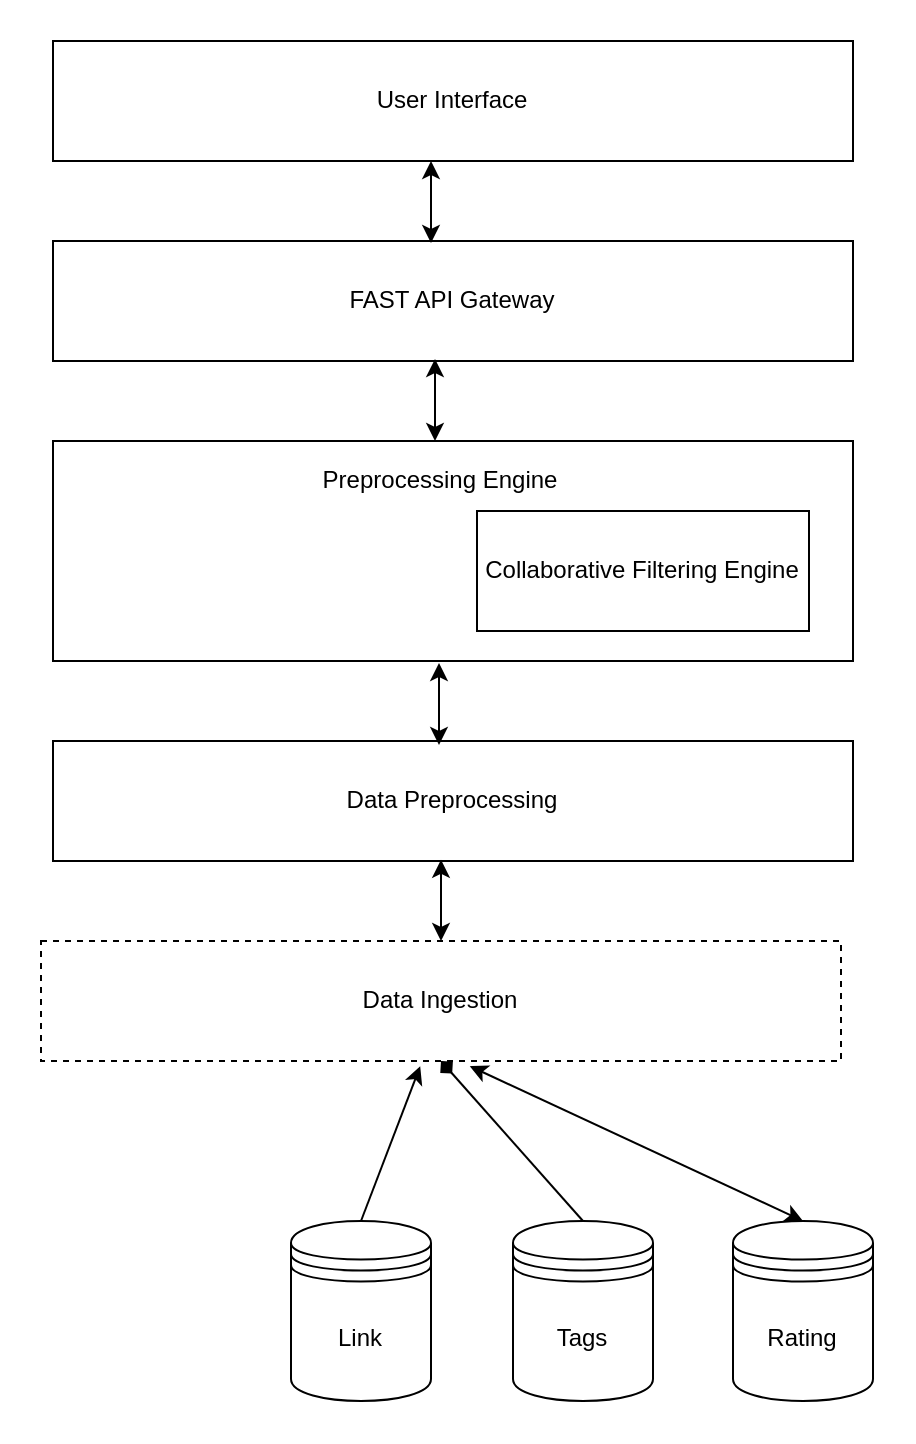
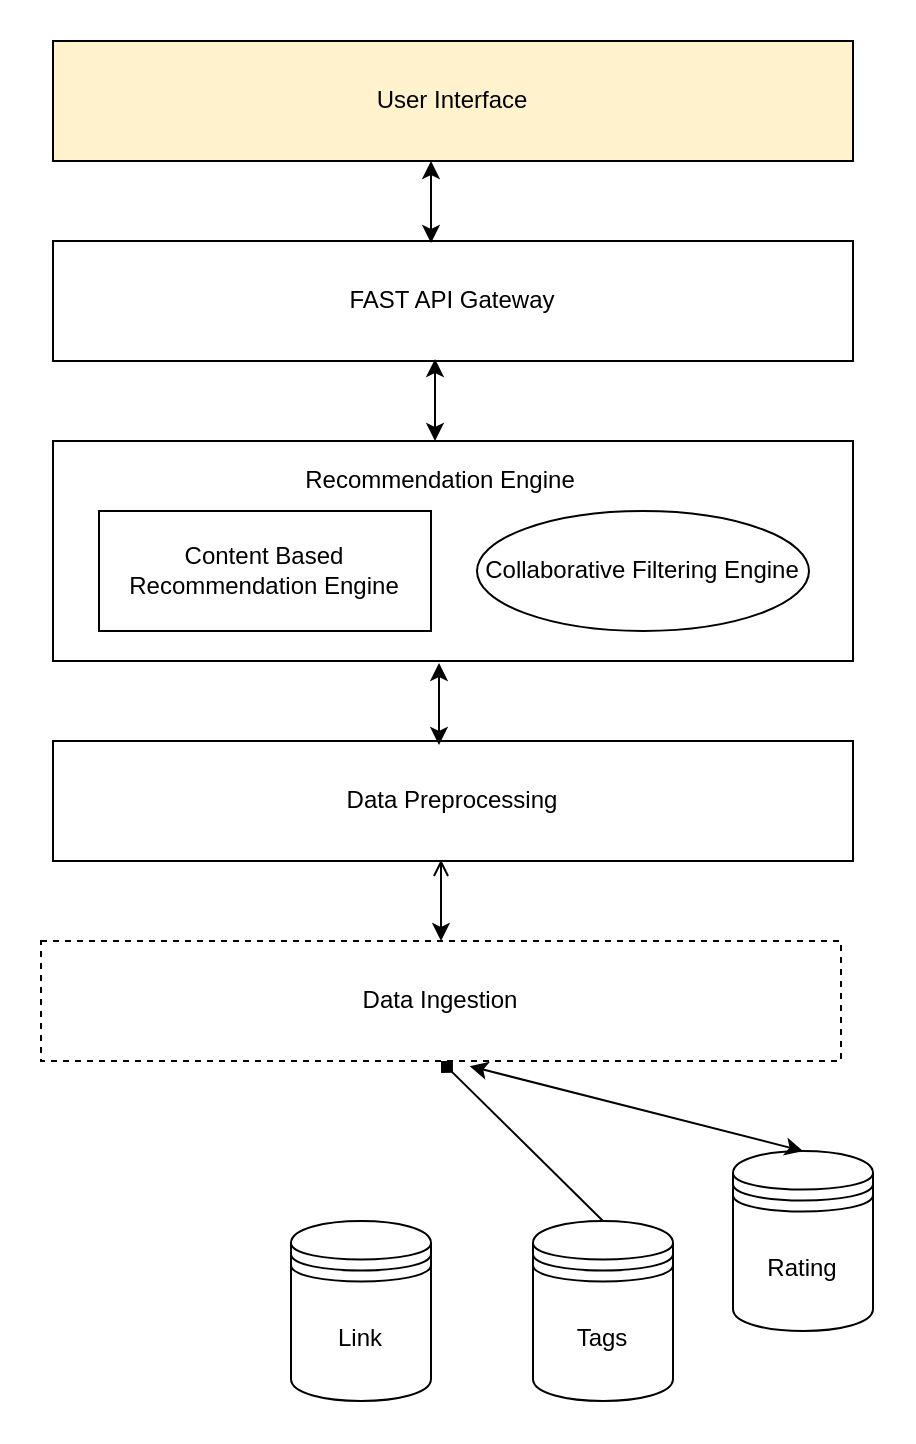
(453, 101) -> (453, 101)
(441, 481) -> (441, 481)
none -> (265, 571)
(643, 571) -> (643, 571)
(441, 875) -> (441, 871)
(388, 1150) -> none
(583, 1311) -> (603, 1311)
(803, 1311) -> (803, 1241)
